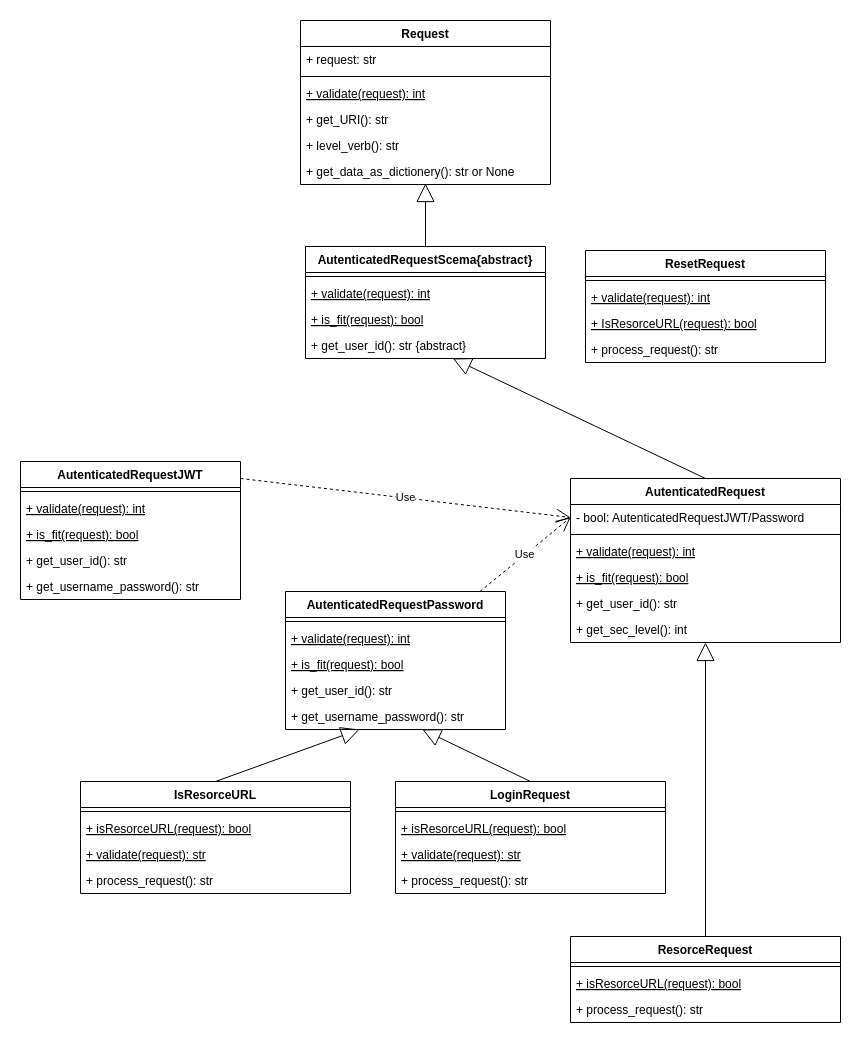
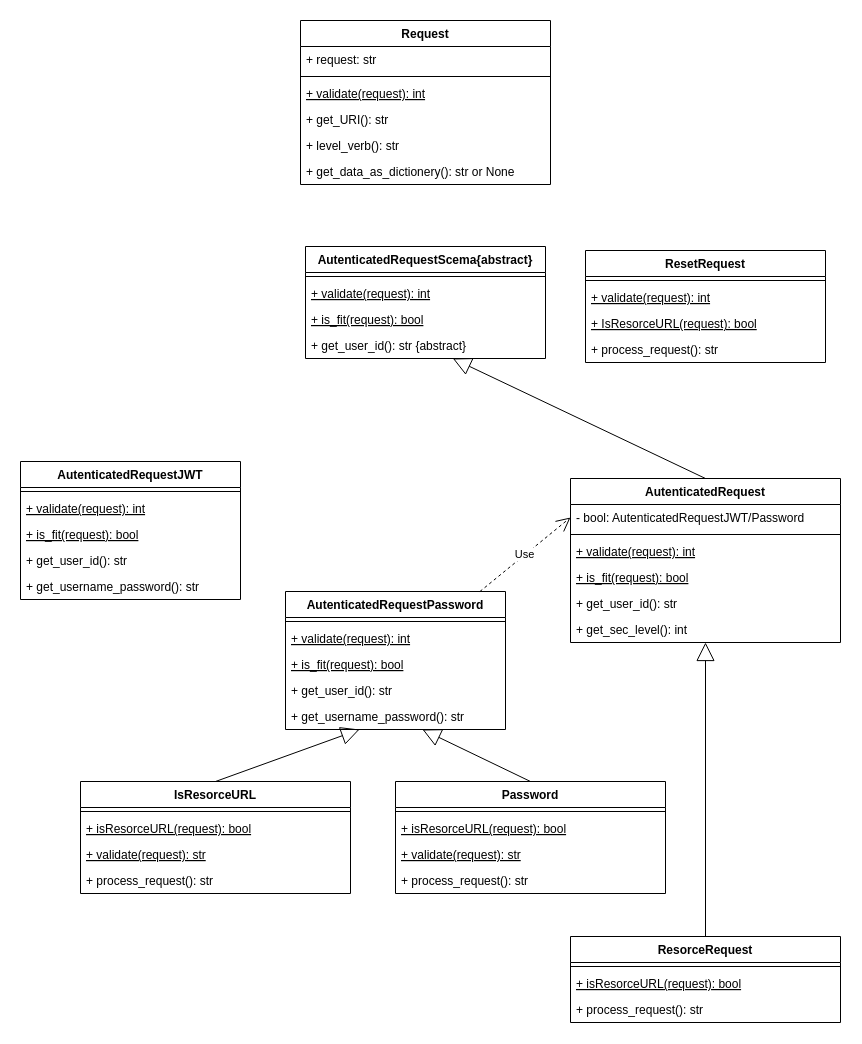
(426, 224) -> none
(404, 498) -> none
(530, 795) -> (530, 795)
